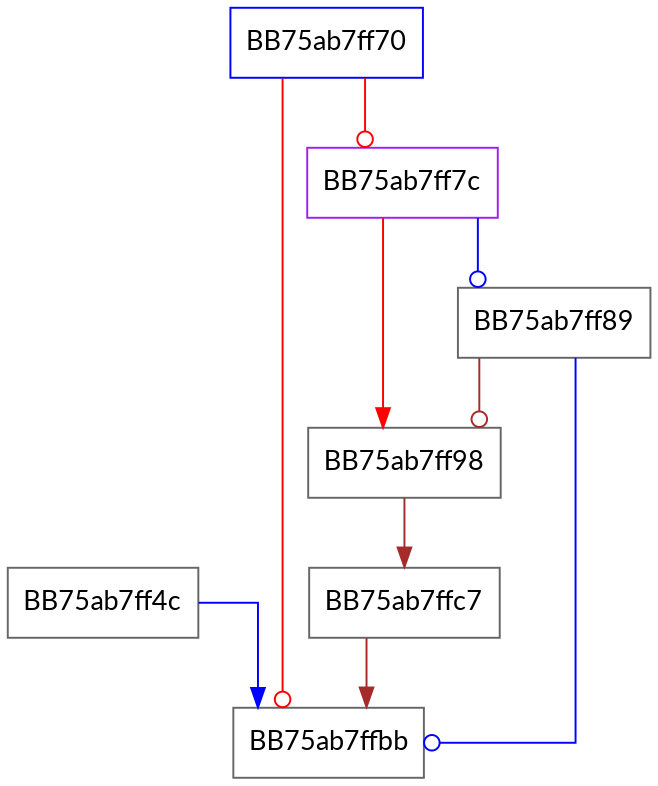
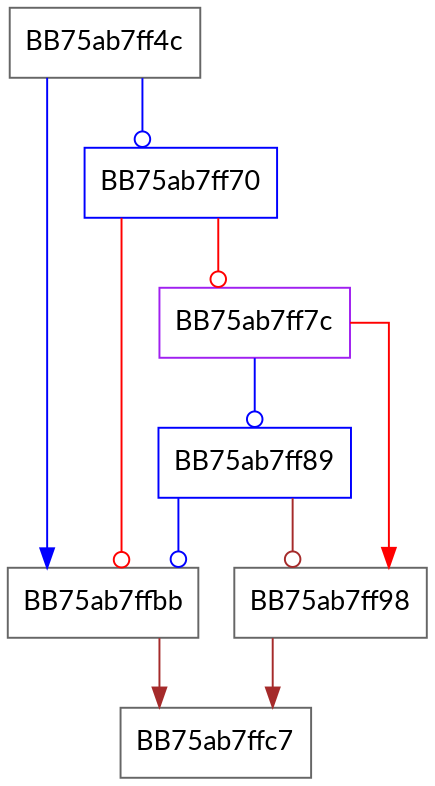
none -> (142, 105)
(554, 323) -> (255, 463)
(367, 663) -> (159, 663)
